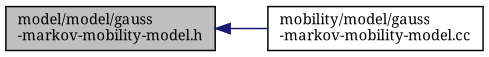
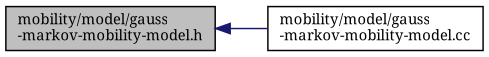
(111, 29) -> (111, 29)
